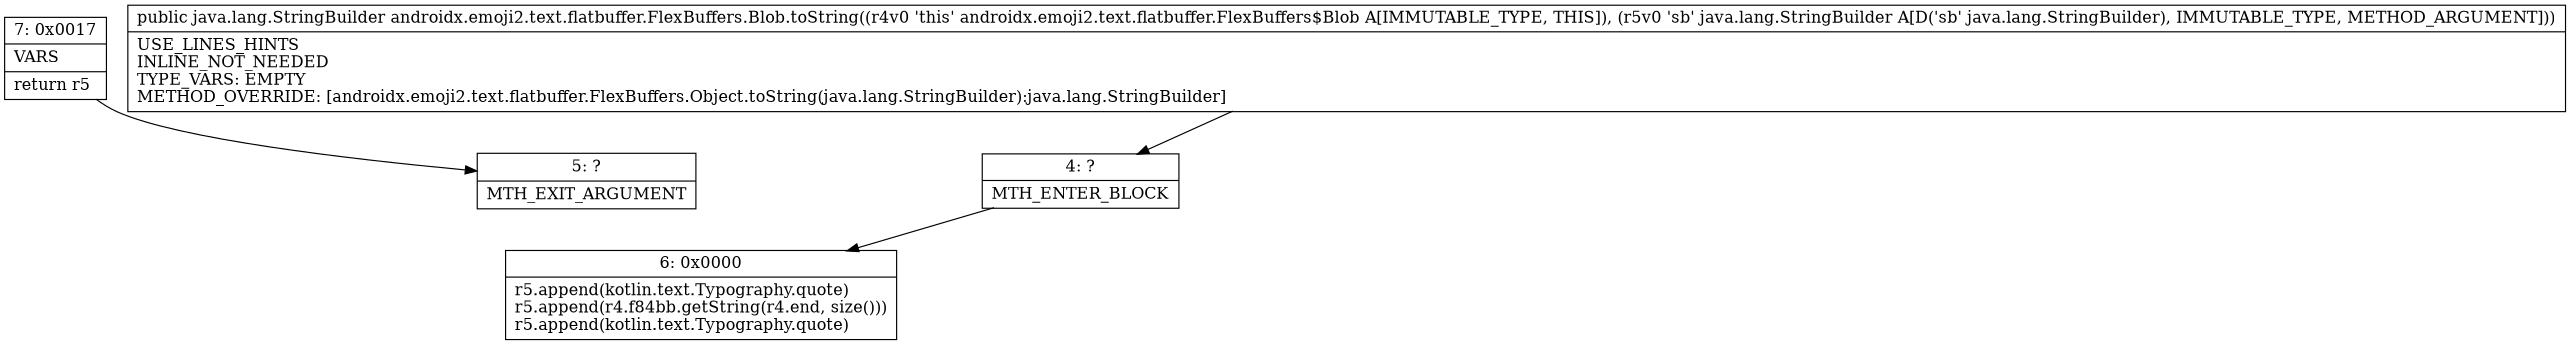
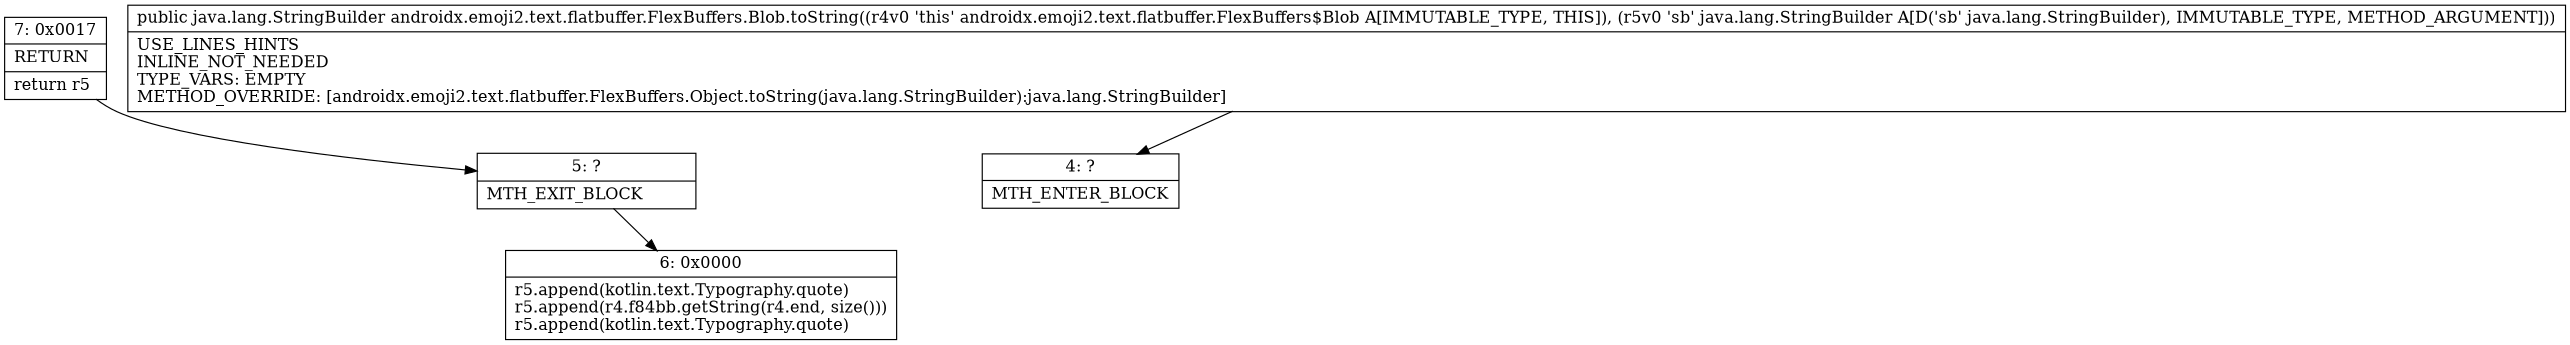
(37, 57) -> (51, 57)
(587, 194) -> (565, 194)
(926, 228) -> (631, 226)
